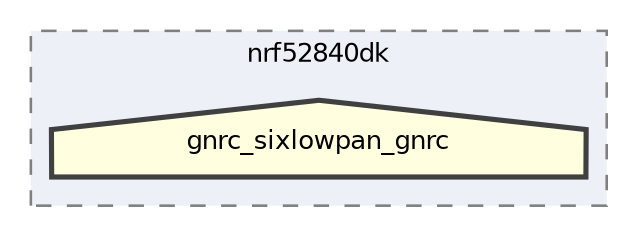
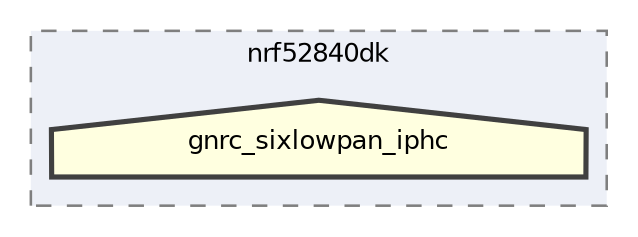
(319, 143) -> (319, 143)
